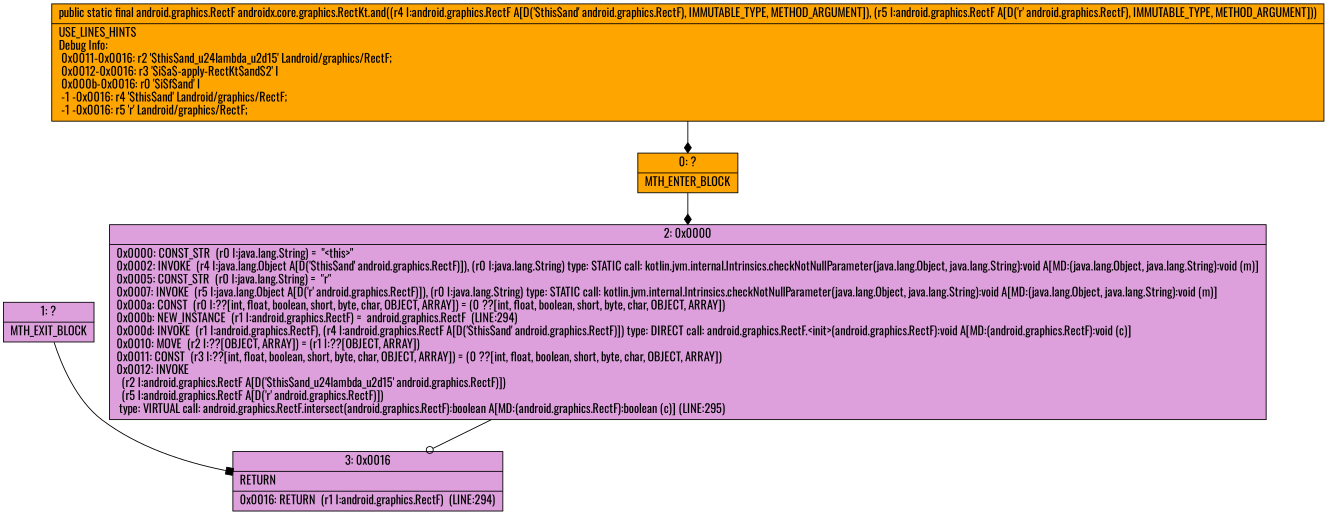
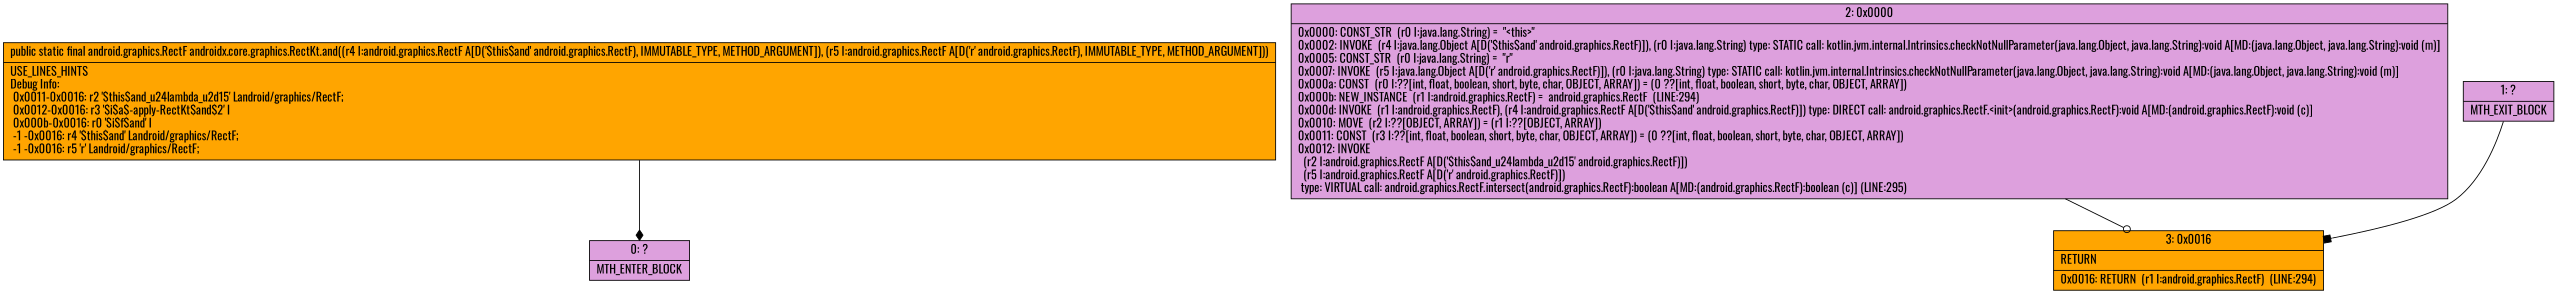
(688, 173) -> (640, 260)
(688, 203) -> none
(368, 481) -> (2189, 260)
